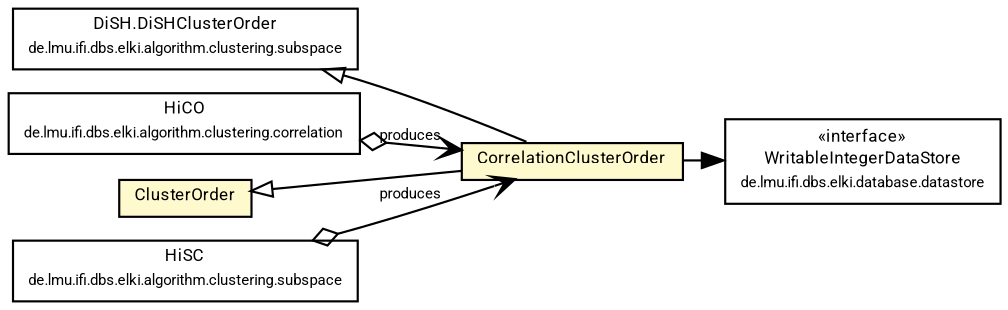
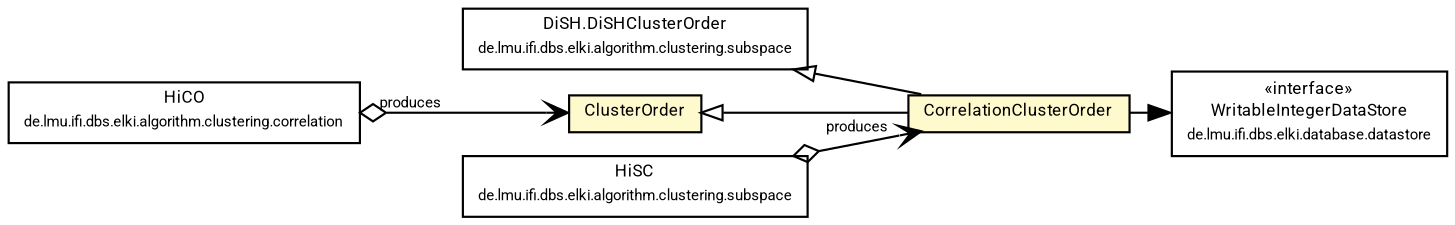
(413, 145) -> (466, 113)
